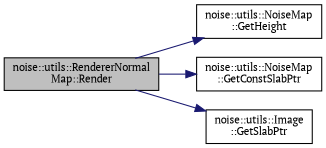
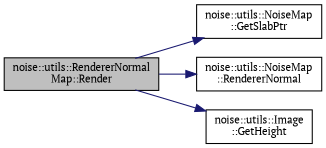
(259, 22) -> (259, 22)
(259, 74) -> (259, 74)
(259, 127) -> (259, 127)
